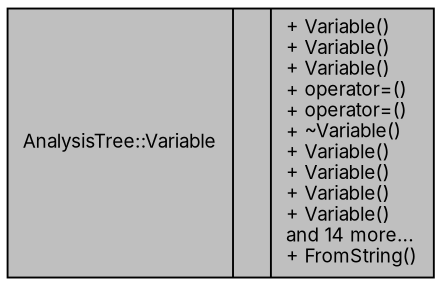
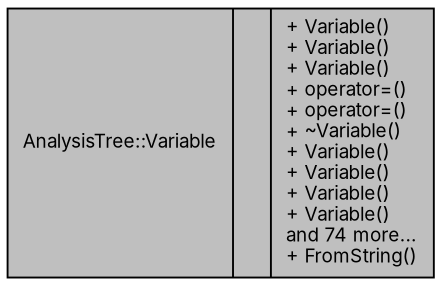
(350, 236) -> (352, 236)
